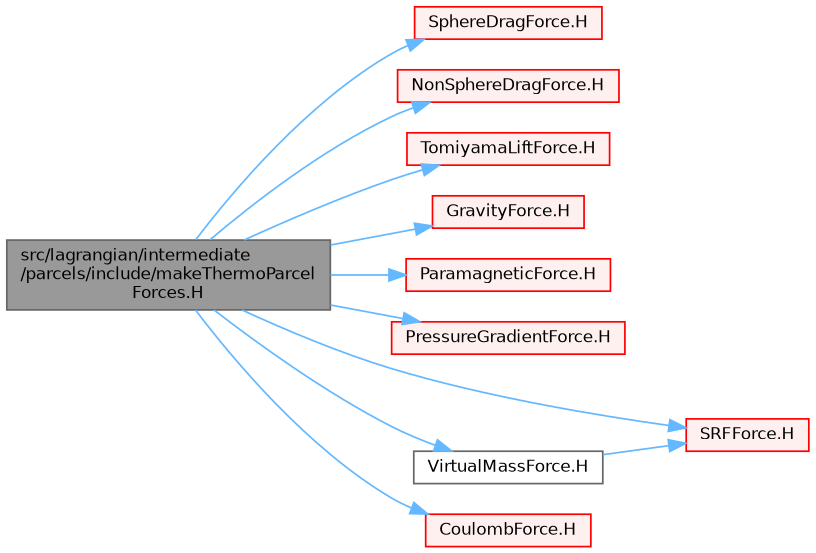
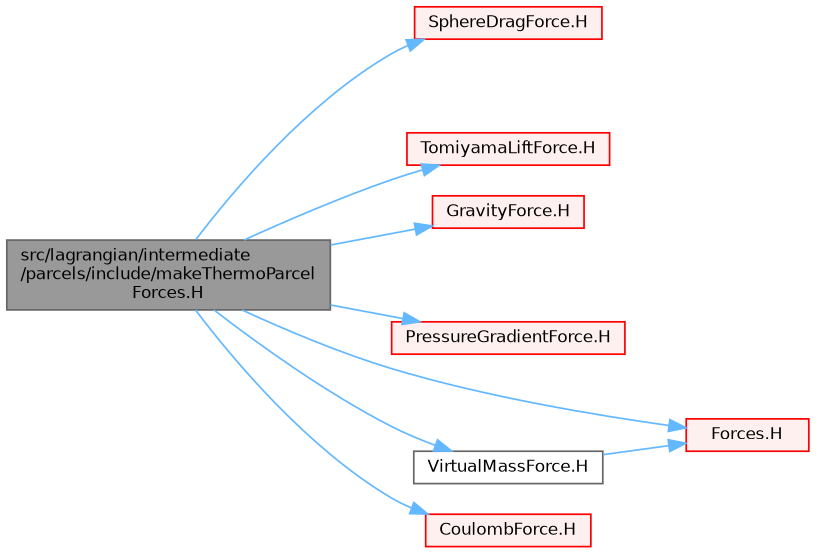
(508, 86) -> none
(508, 275) -> none
(748, 435) -> (748, 435)
